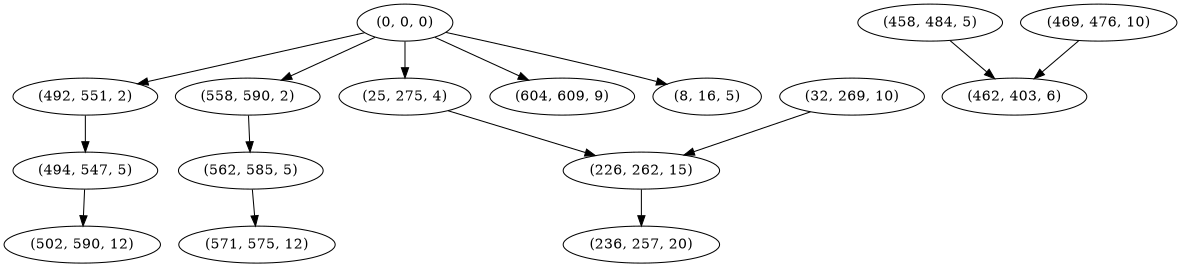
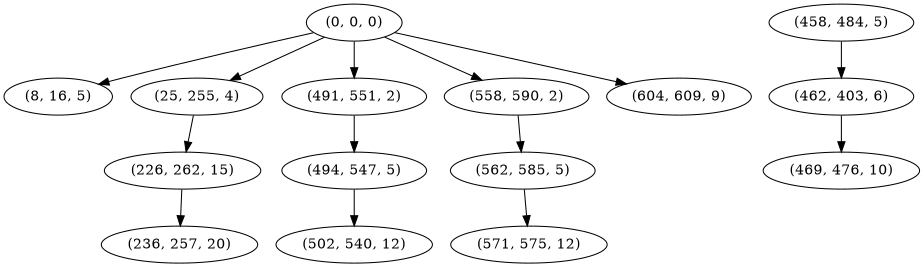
(1061, 56) -> (841, 129)
(85, 97) -> (354, 97)
(405, 97) -> (197, 97)
(852, 97) -> none
(82, 245) -> (354, 245)
